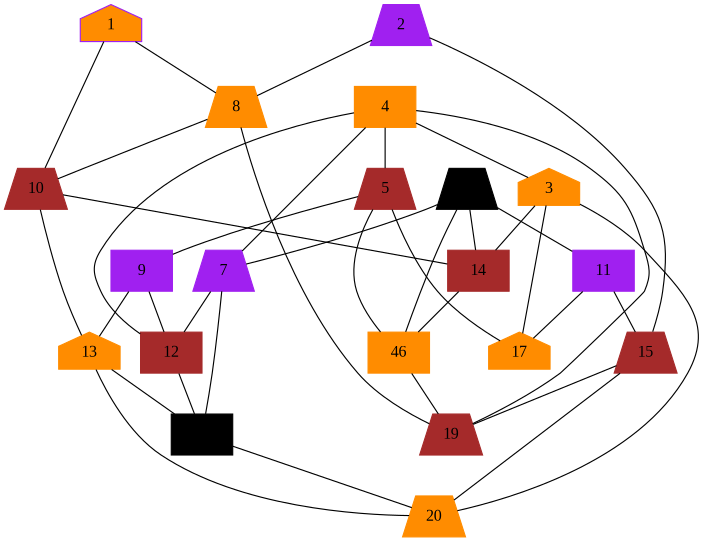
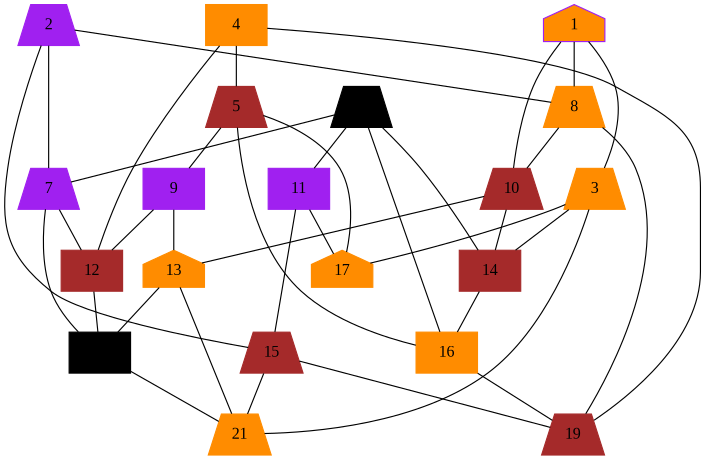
(472, 150) -> (618, 102)
(304, 189) -> (49, 107)
(549, 189) -> (595, 189)
(399, 353) -> (447, 353)
(434, 516) -> (240, 435)
